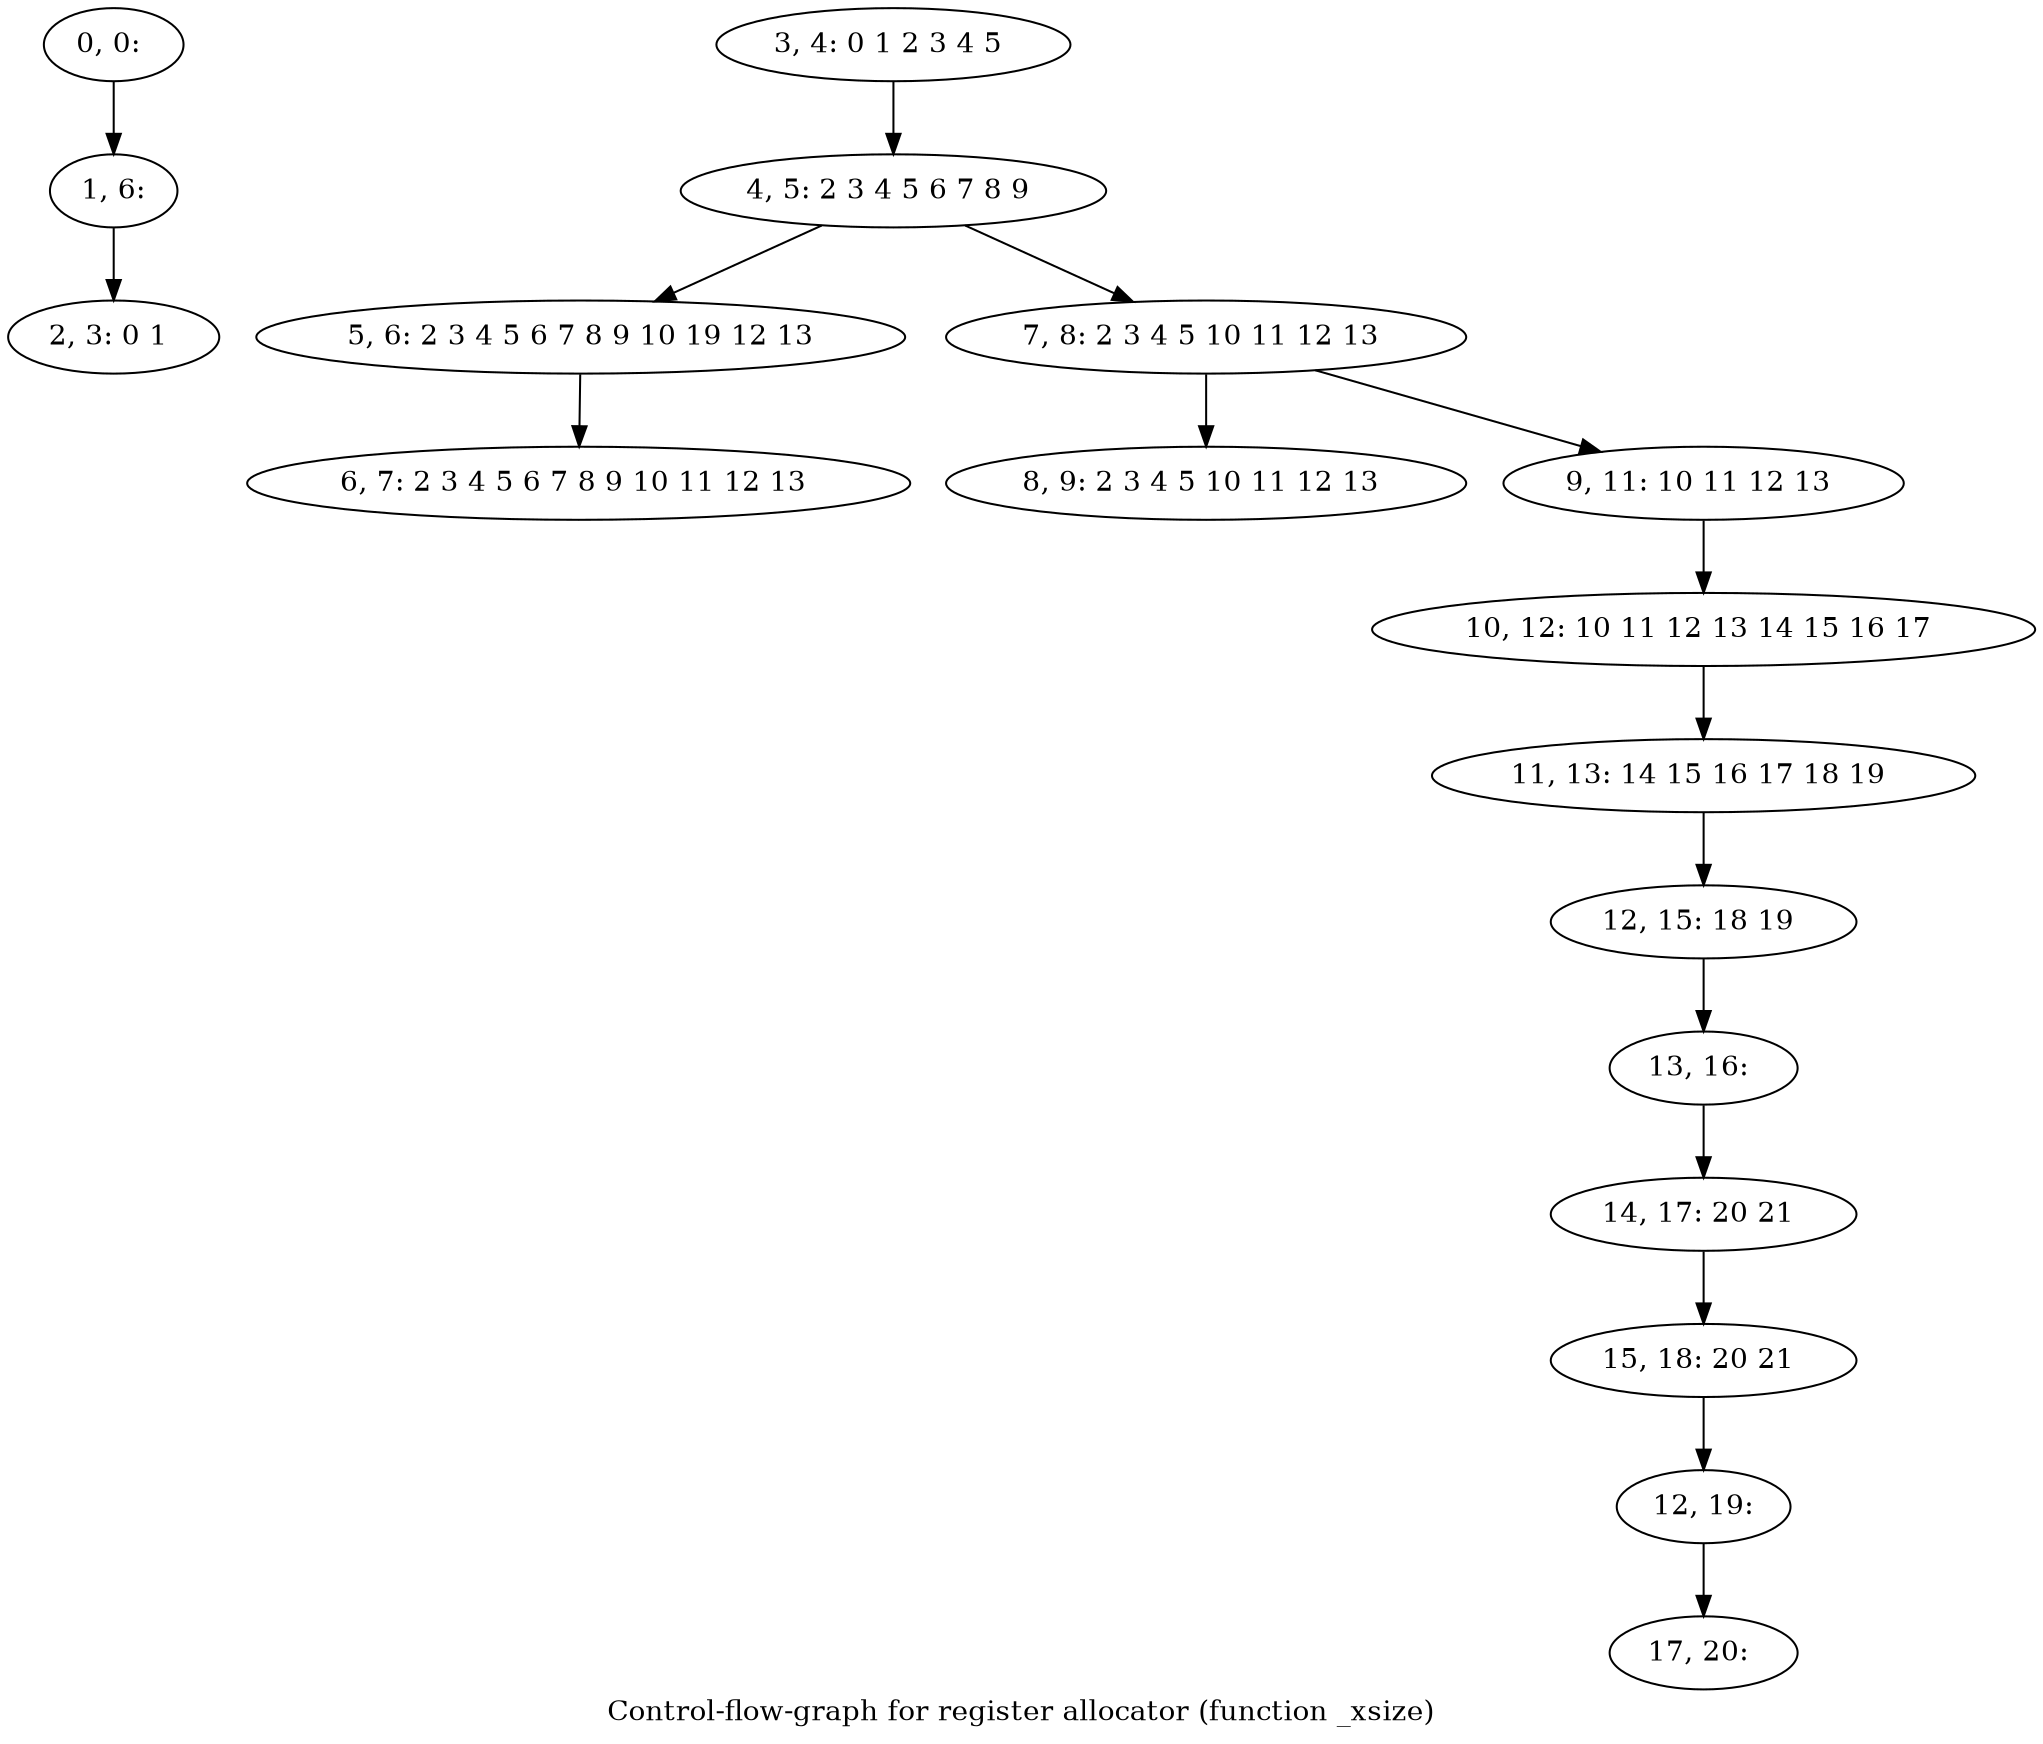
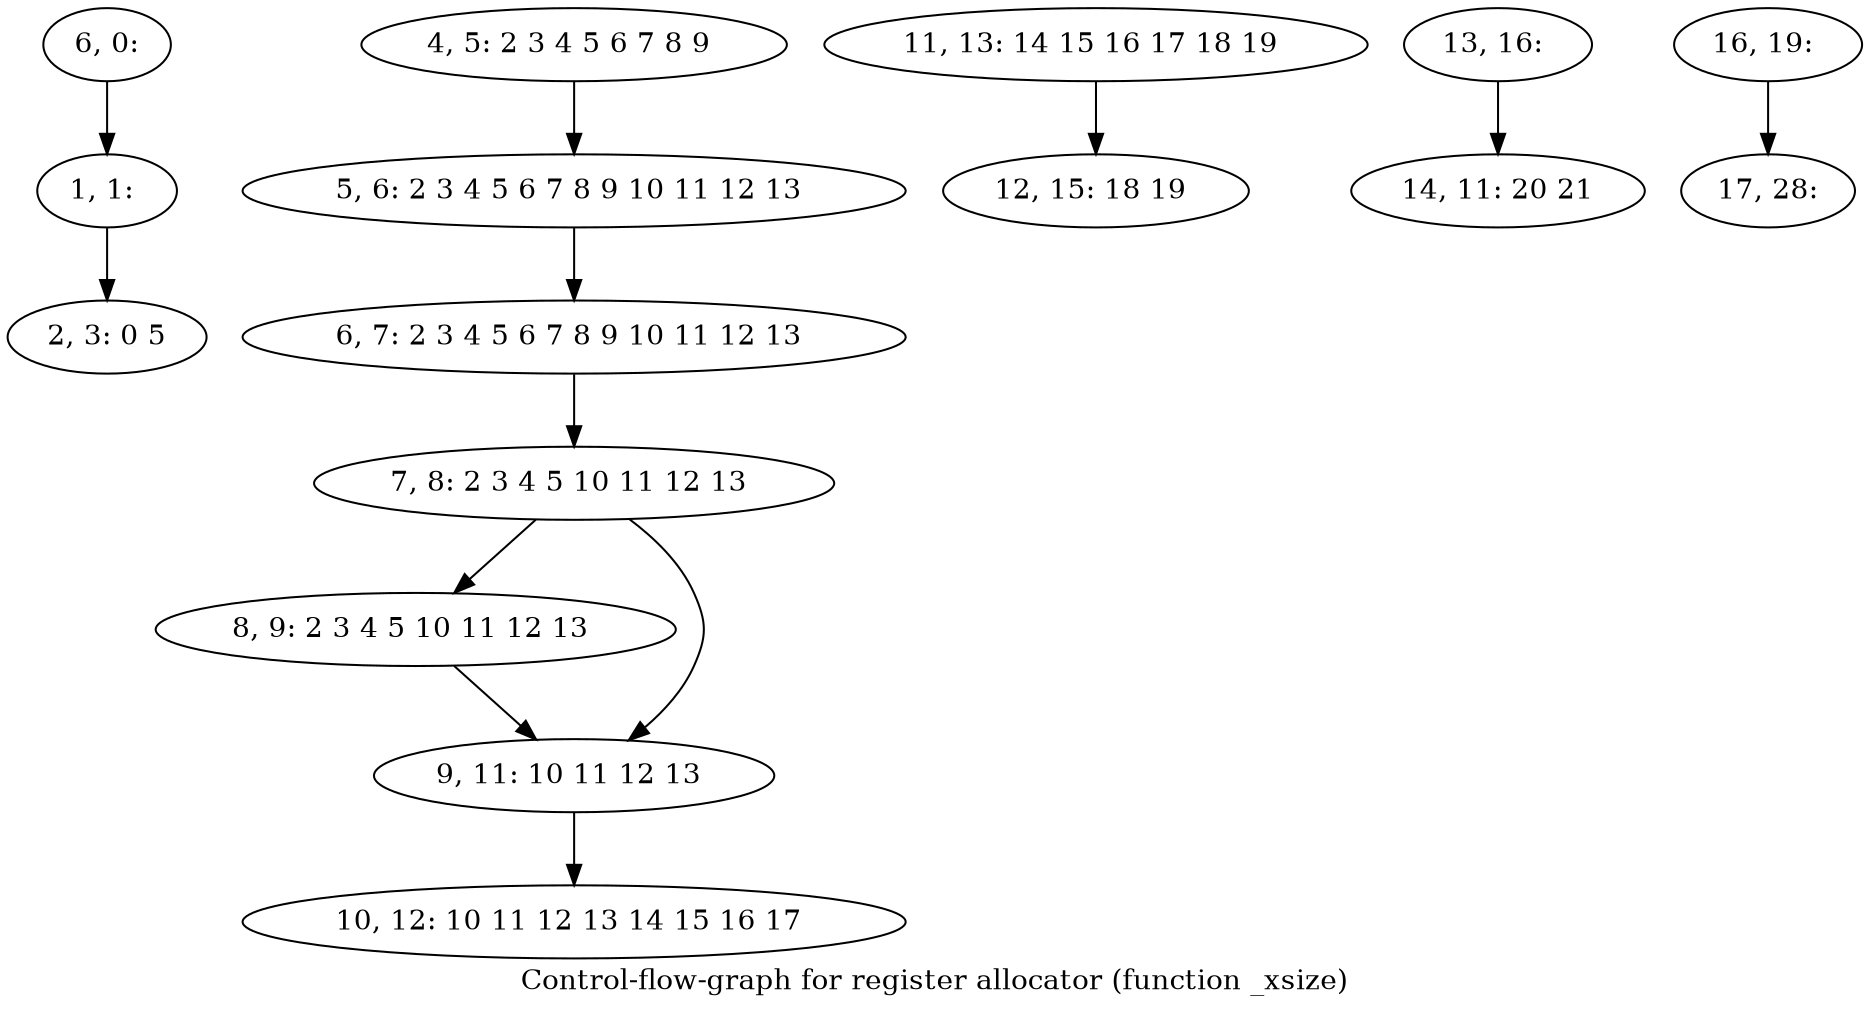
(114, 45) -> (107, 45)
(893, 45) -> none
(114, 191) -> (107, 191)
(1040, 259) -> (574, 400)
(114, 337) -> (107, 337)
(581, 337) -> (574, 191)
(1704, 693) -> none
none -> (487, 696)
(1704, 985) -> none
(1704, 1214) -> (1498, 191)
(1704, 1360) -> none
(1704, 1507) -> (1768, 45)
(1704, 1653) -> (1768, 191)
